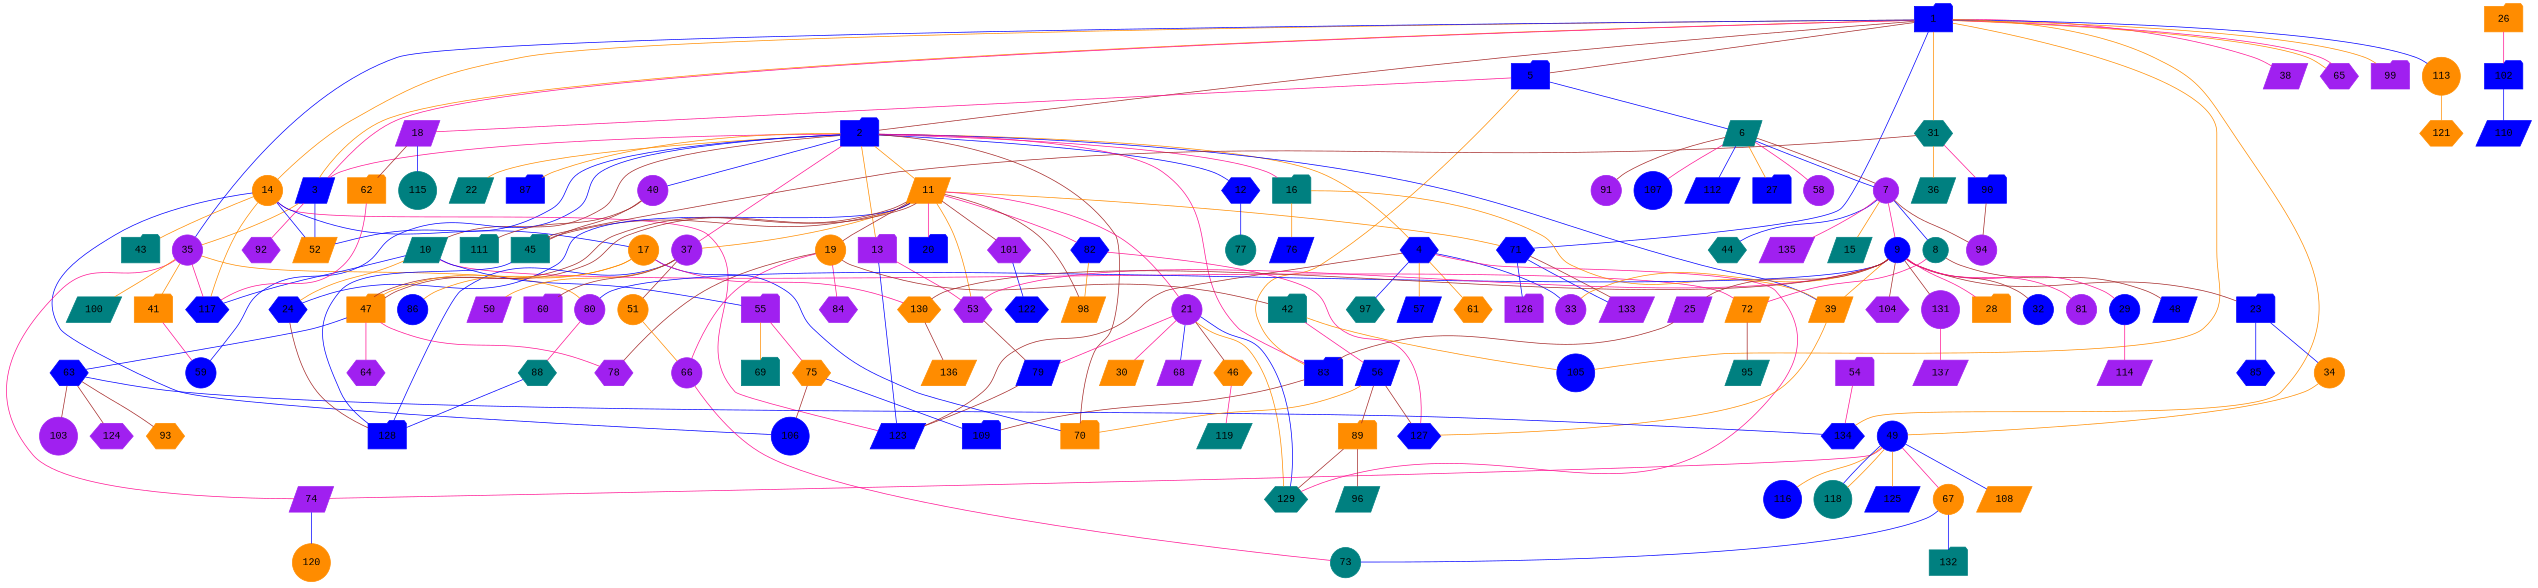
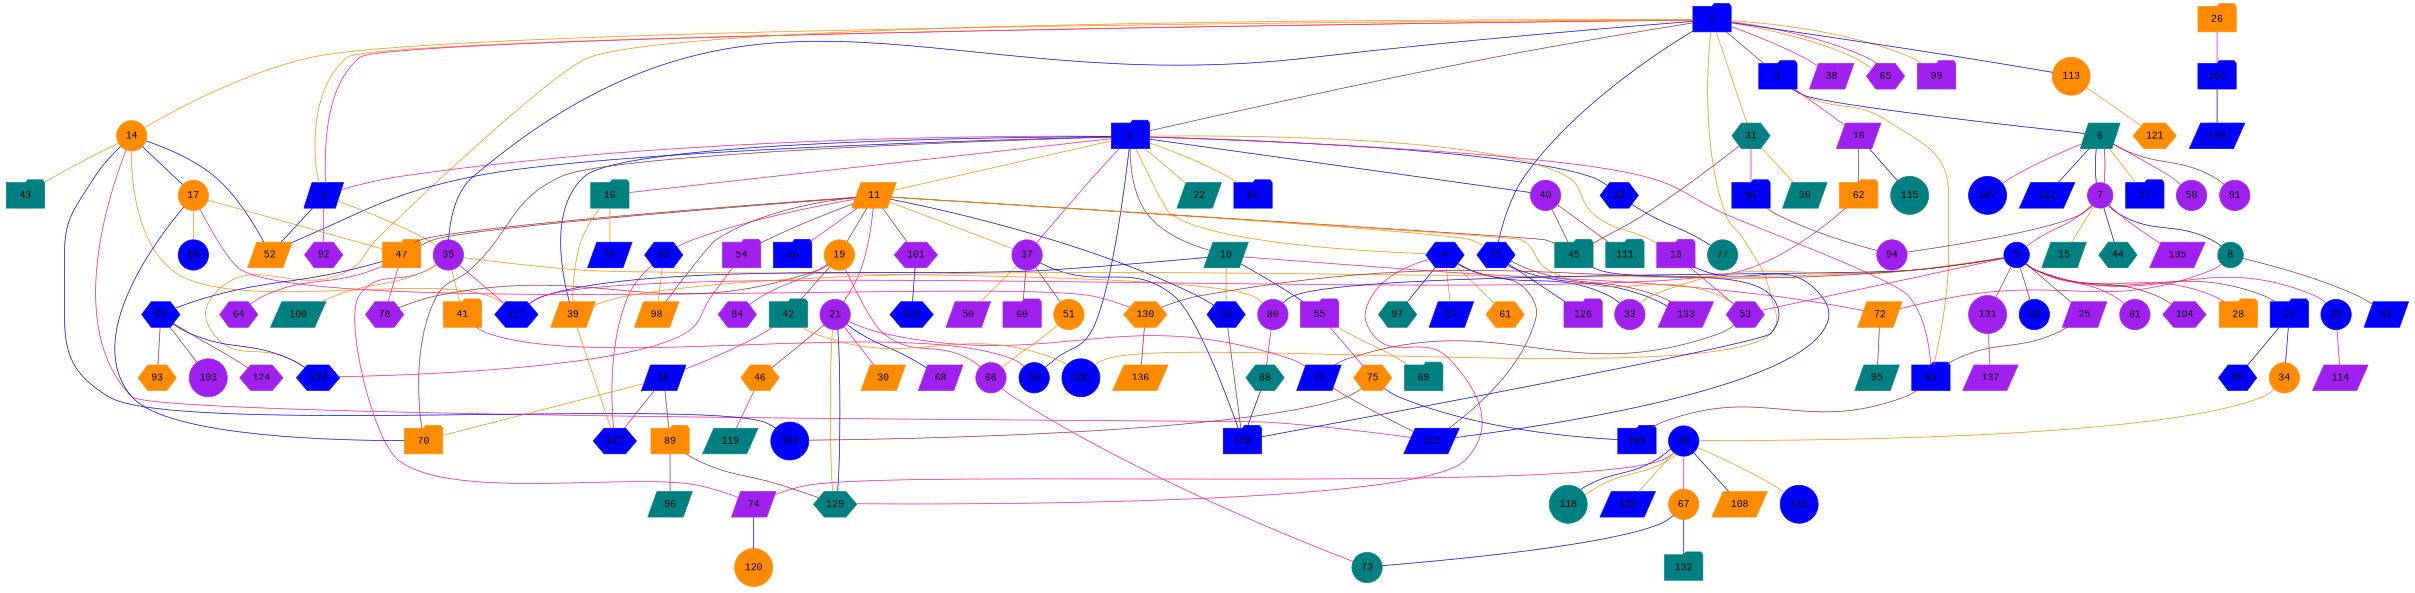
none -> (807, 222)
